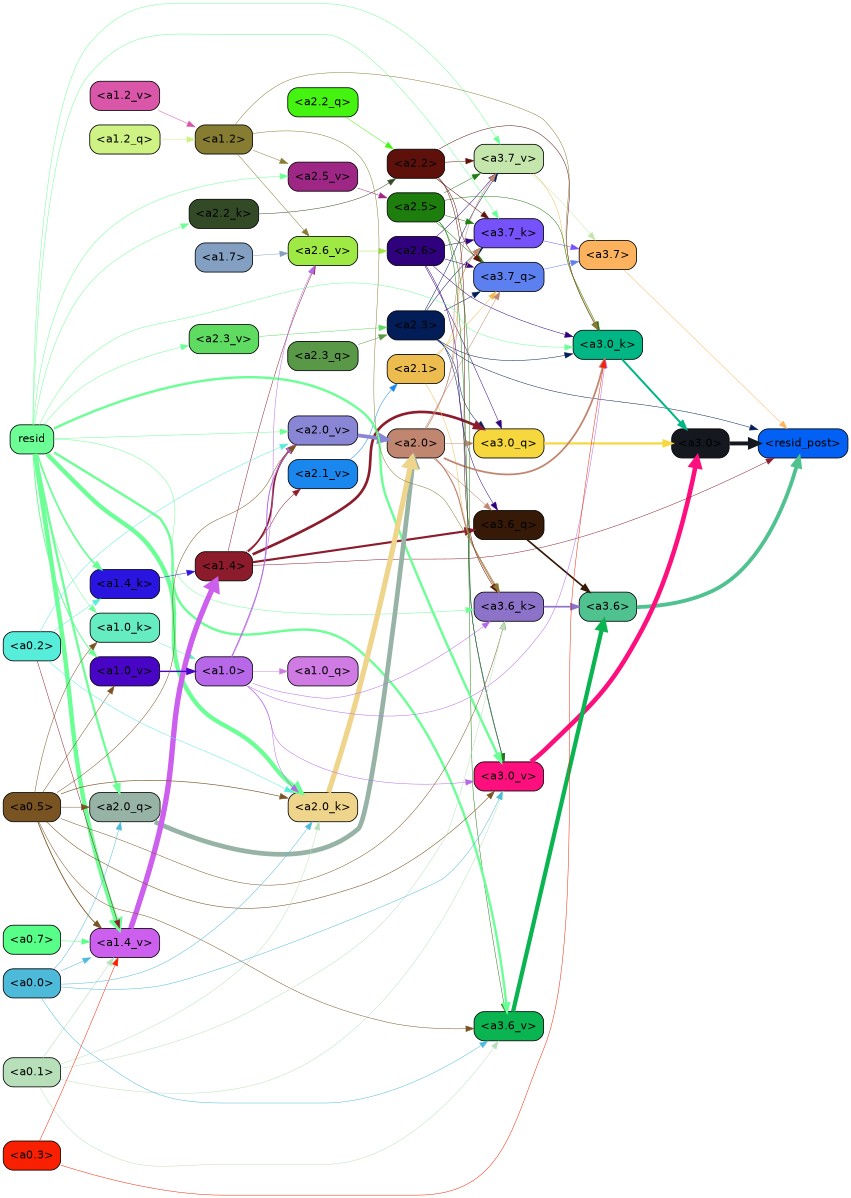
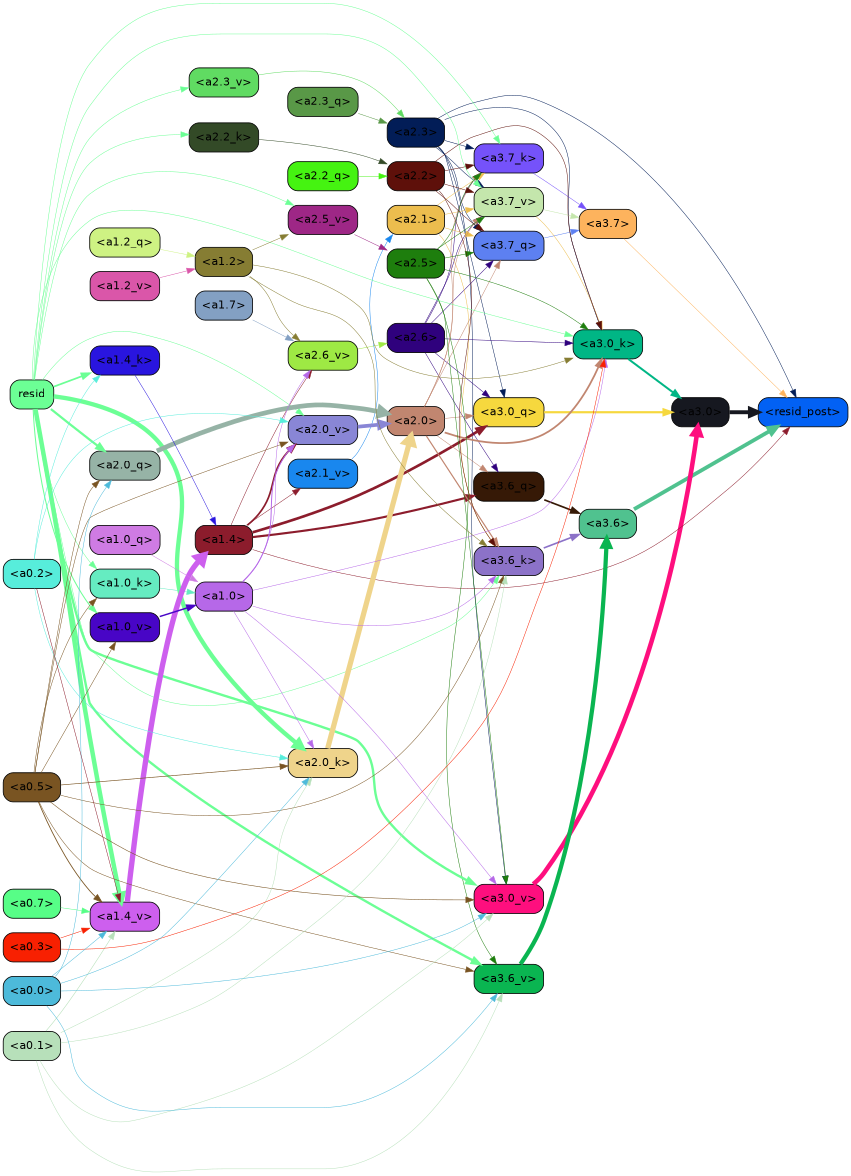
none -> (455, 212)
(266, 671) -> (171, 566)
